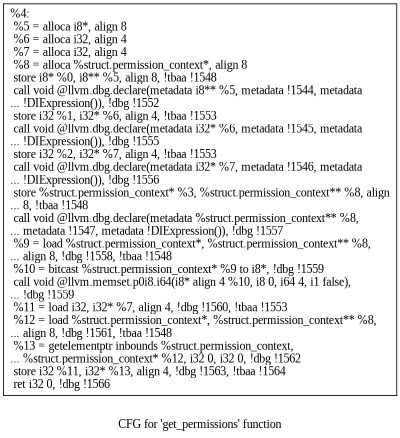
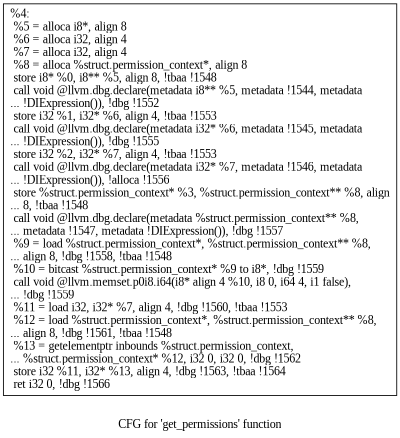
(85, 180) -> (90, 180)
